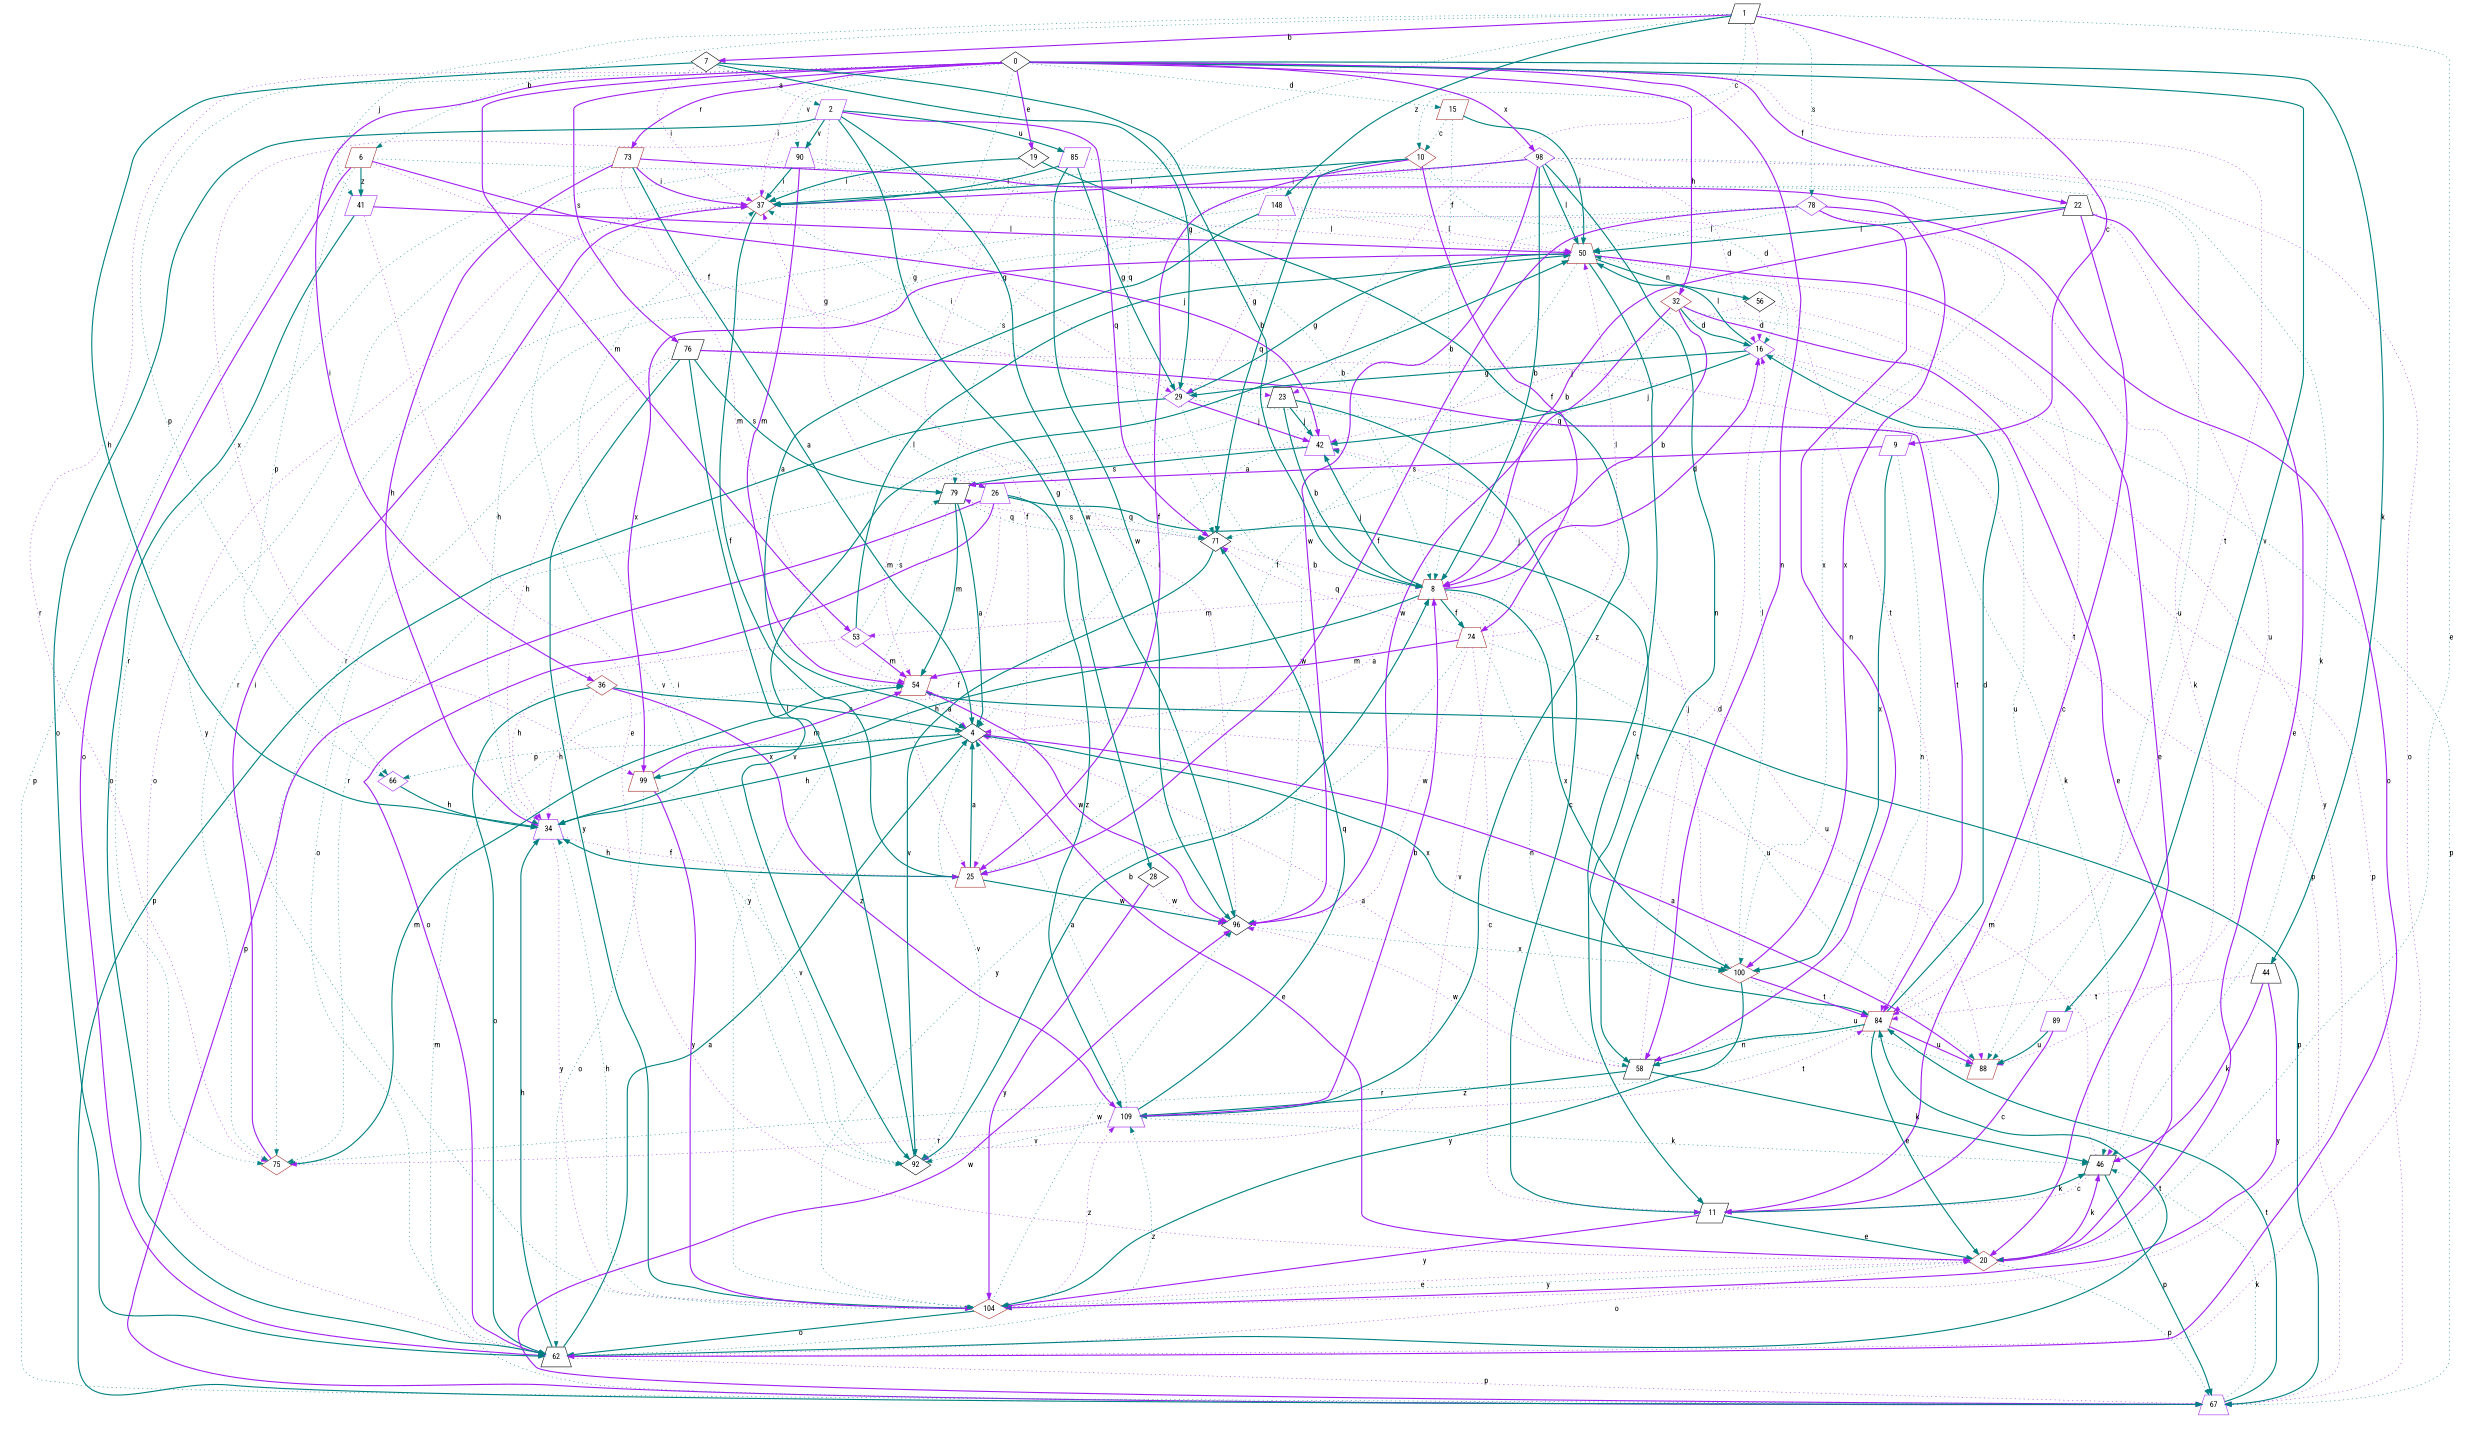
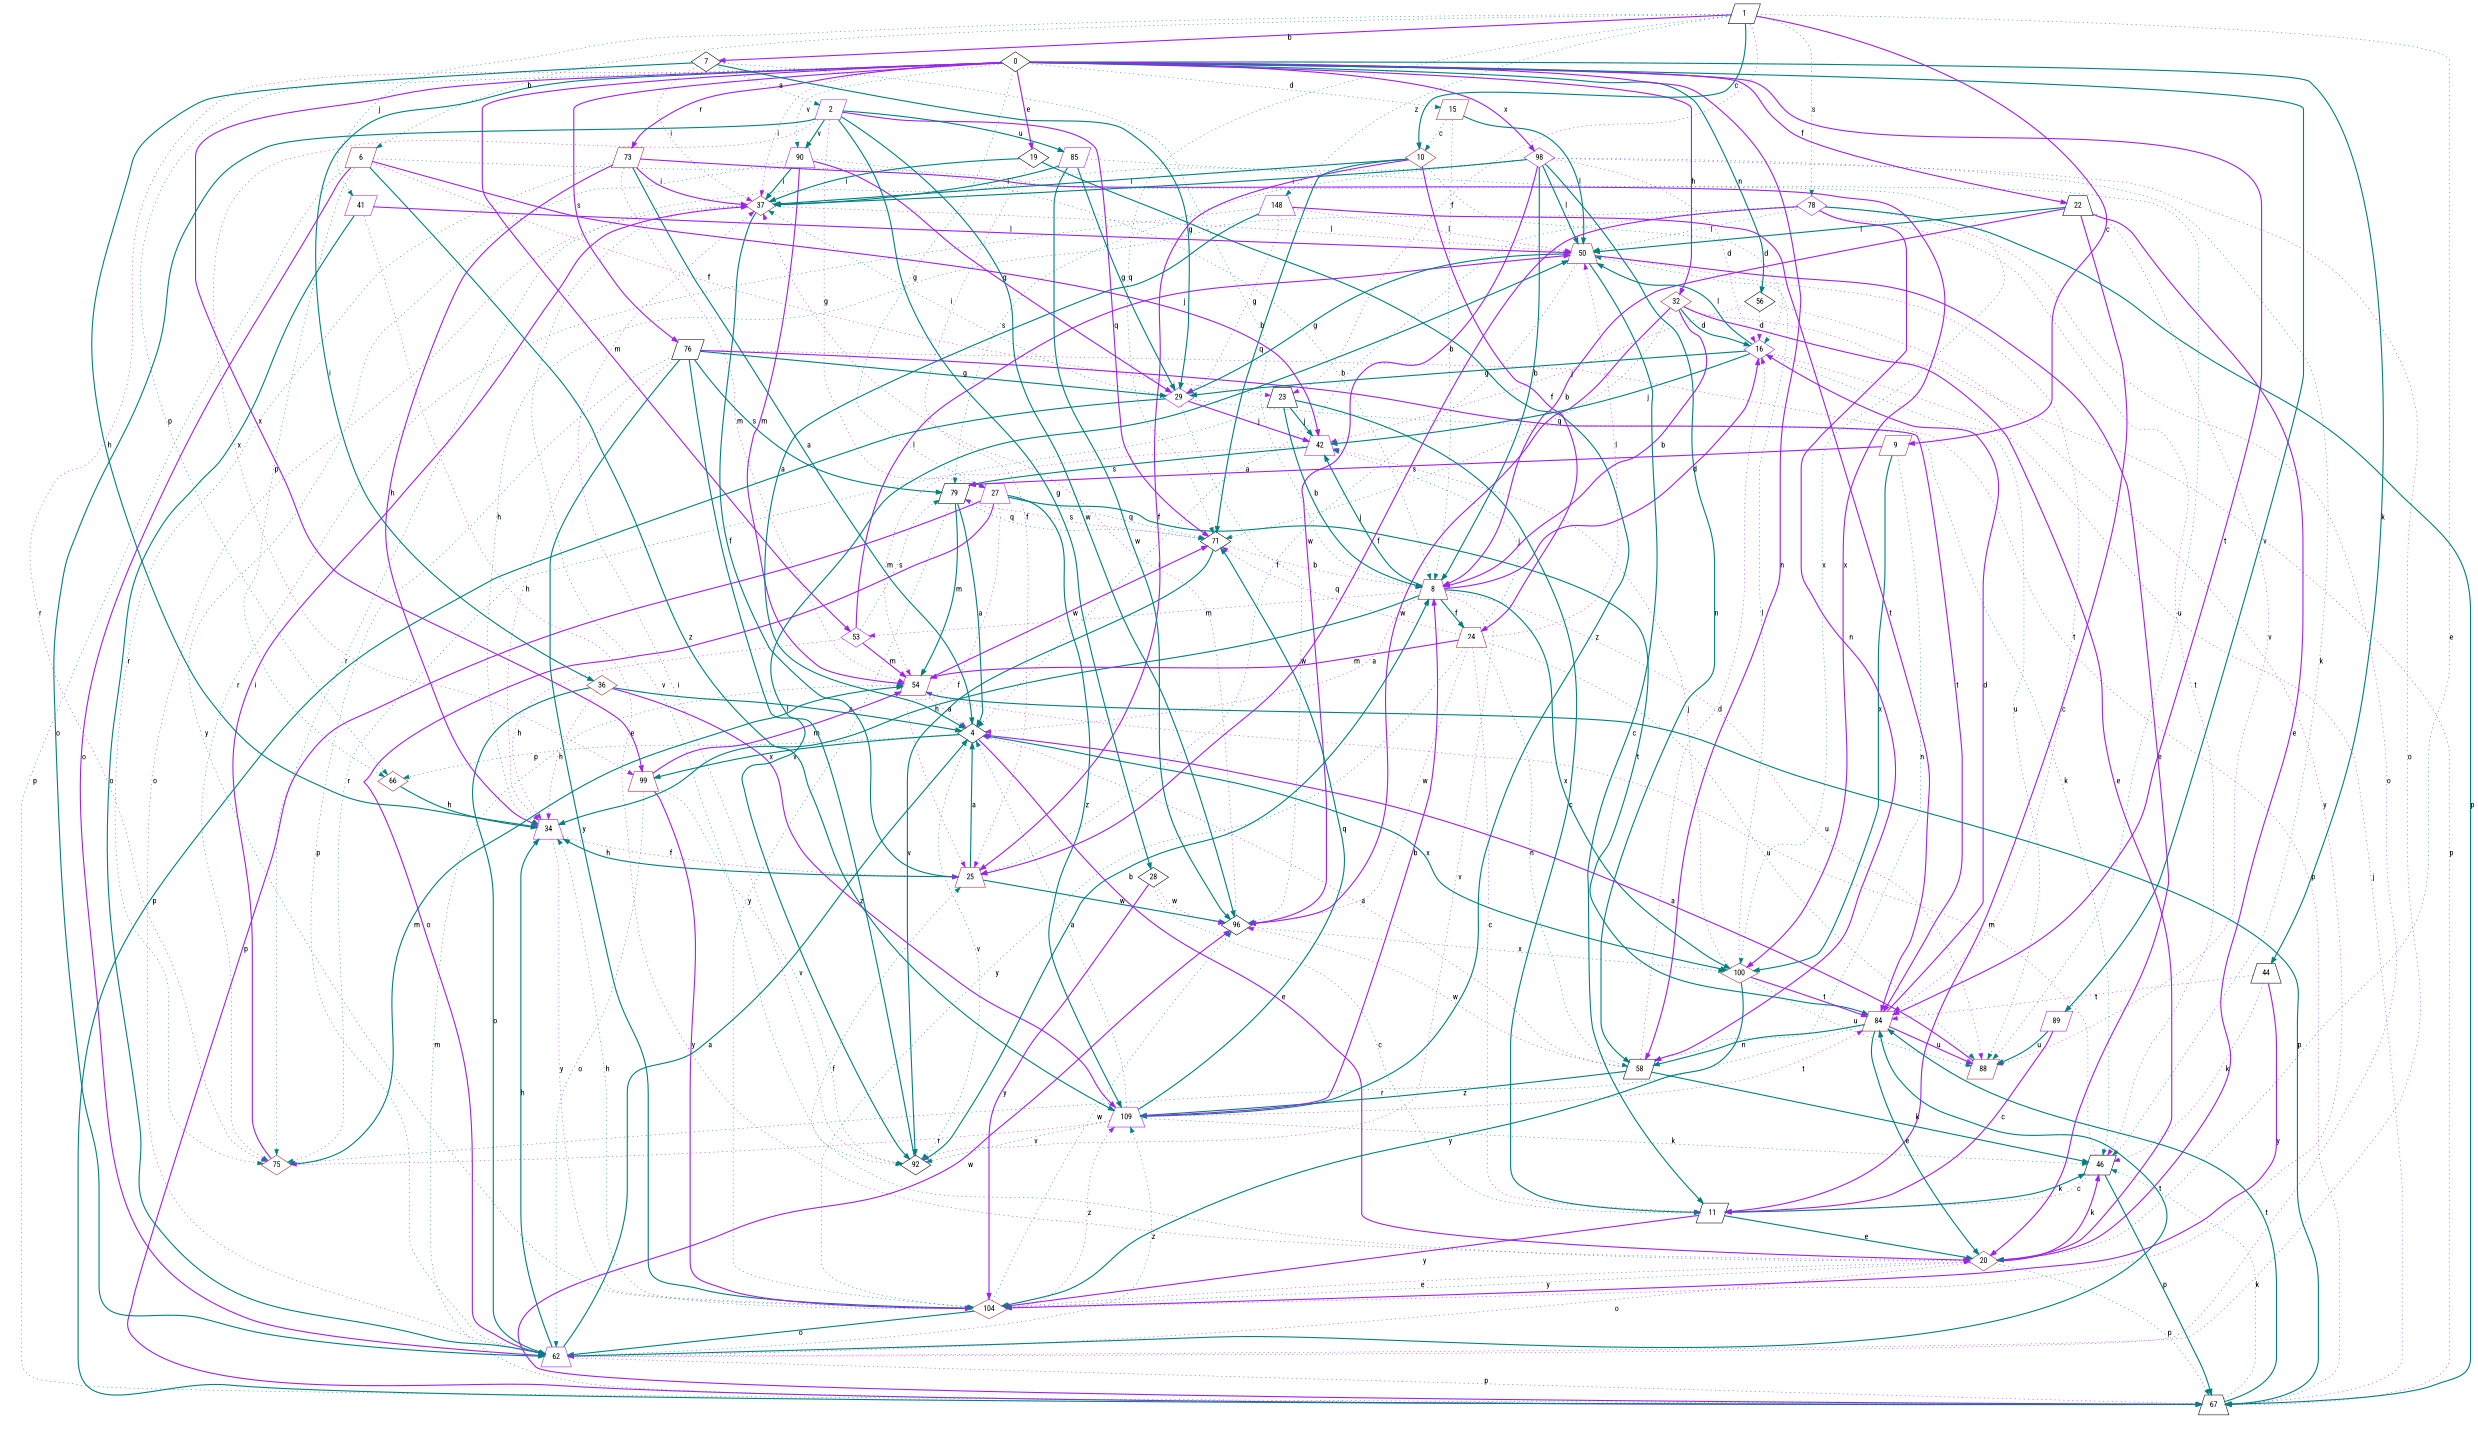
(1530, 58) -> (1530, 58)
(1591, 95) -> (1591, 95)
(377, 120) -> (377, 120)
(2124, 142) -> (2124, 142)
(1175, 160) -> (1175, 160)
(361, 179) -> (705, 673)
(1210, 183) -> (1210, 183)
(999, 279) -> (999, 279)
(1665, 282) -> (1465, 74)
(902, 304) -> (196, 155)
(1120, 309) -> (1120, 309)
none -> (942, 374)
(1820, 390) -> (1820, 390)
(1895, 446) -> (1895, 446)
(995, 493) -> (995, 493)
(1983, 627) -> (1983, 627)
(2270, 637) -> (2270, 637)
(672, 684) -> (672, 684)
(2196, 685) -> (2196, 685)
none -> (2471, 712)
(2449, 756) -> (2449, 756)
(393, 781) -> (393, 781)
(763, 781) -> none
(1074, 805) -> (1060, 616)
(318, 853) -> (318, 853)
(2374, 877) -> (2374, 877)
none -> (1391, 1082)
(2209, 1087) -> (2209, 1087)
none -> (1239, 1227)
(2200, 1315) -> (2200, 1315)
(556, 1357) -> (556, 1357)
(2214, 1405) -> (2214, 1405)
